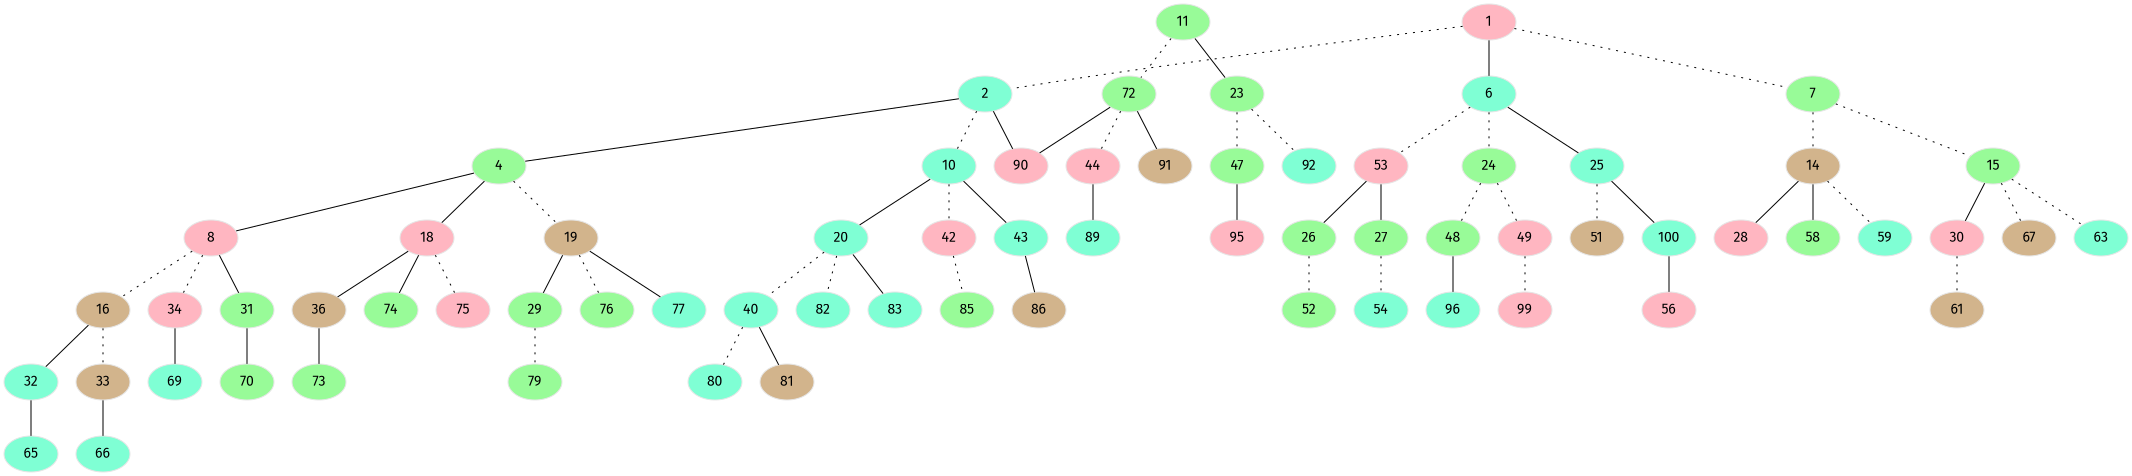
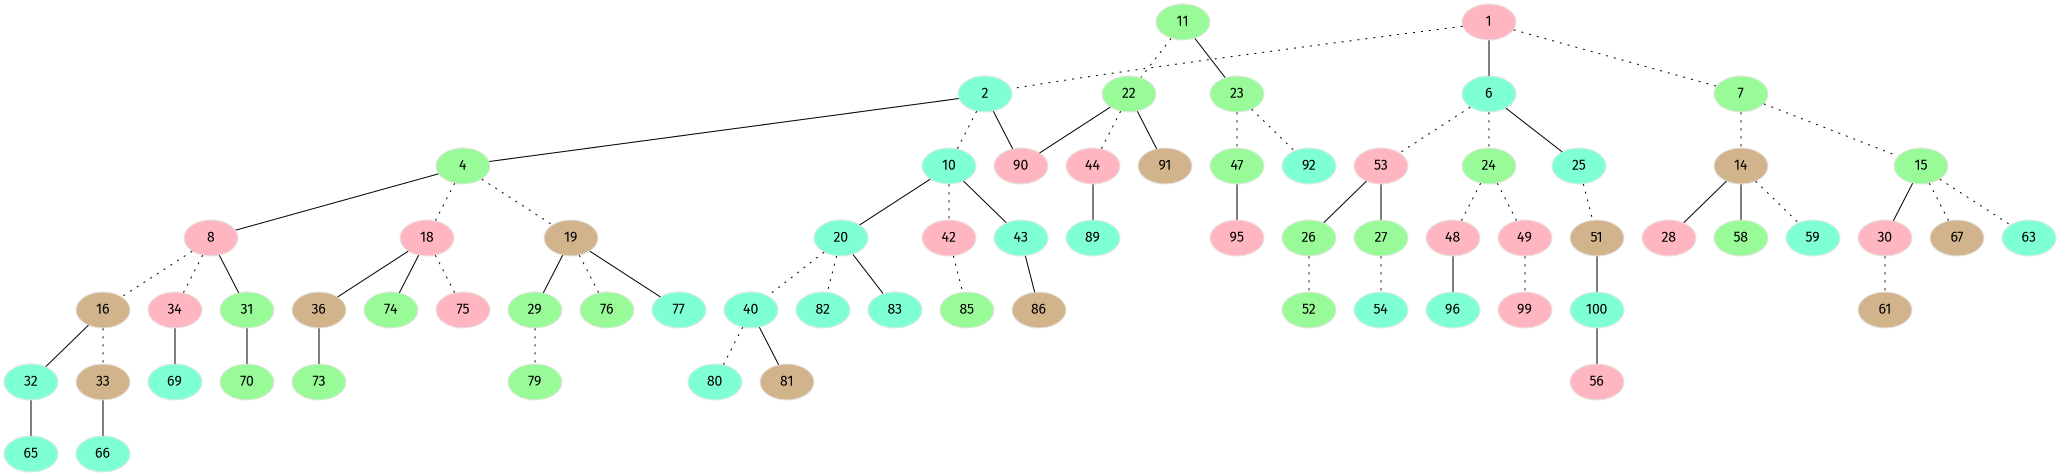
(1129, 94) -> (1129, 94)
(463, 202) -> (445, 202)
(1633, 202) -> (1597, 274)
(1453, 238) -> (1453, 238)
